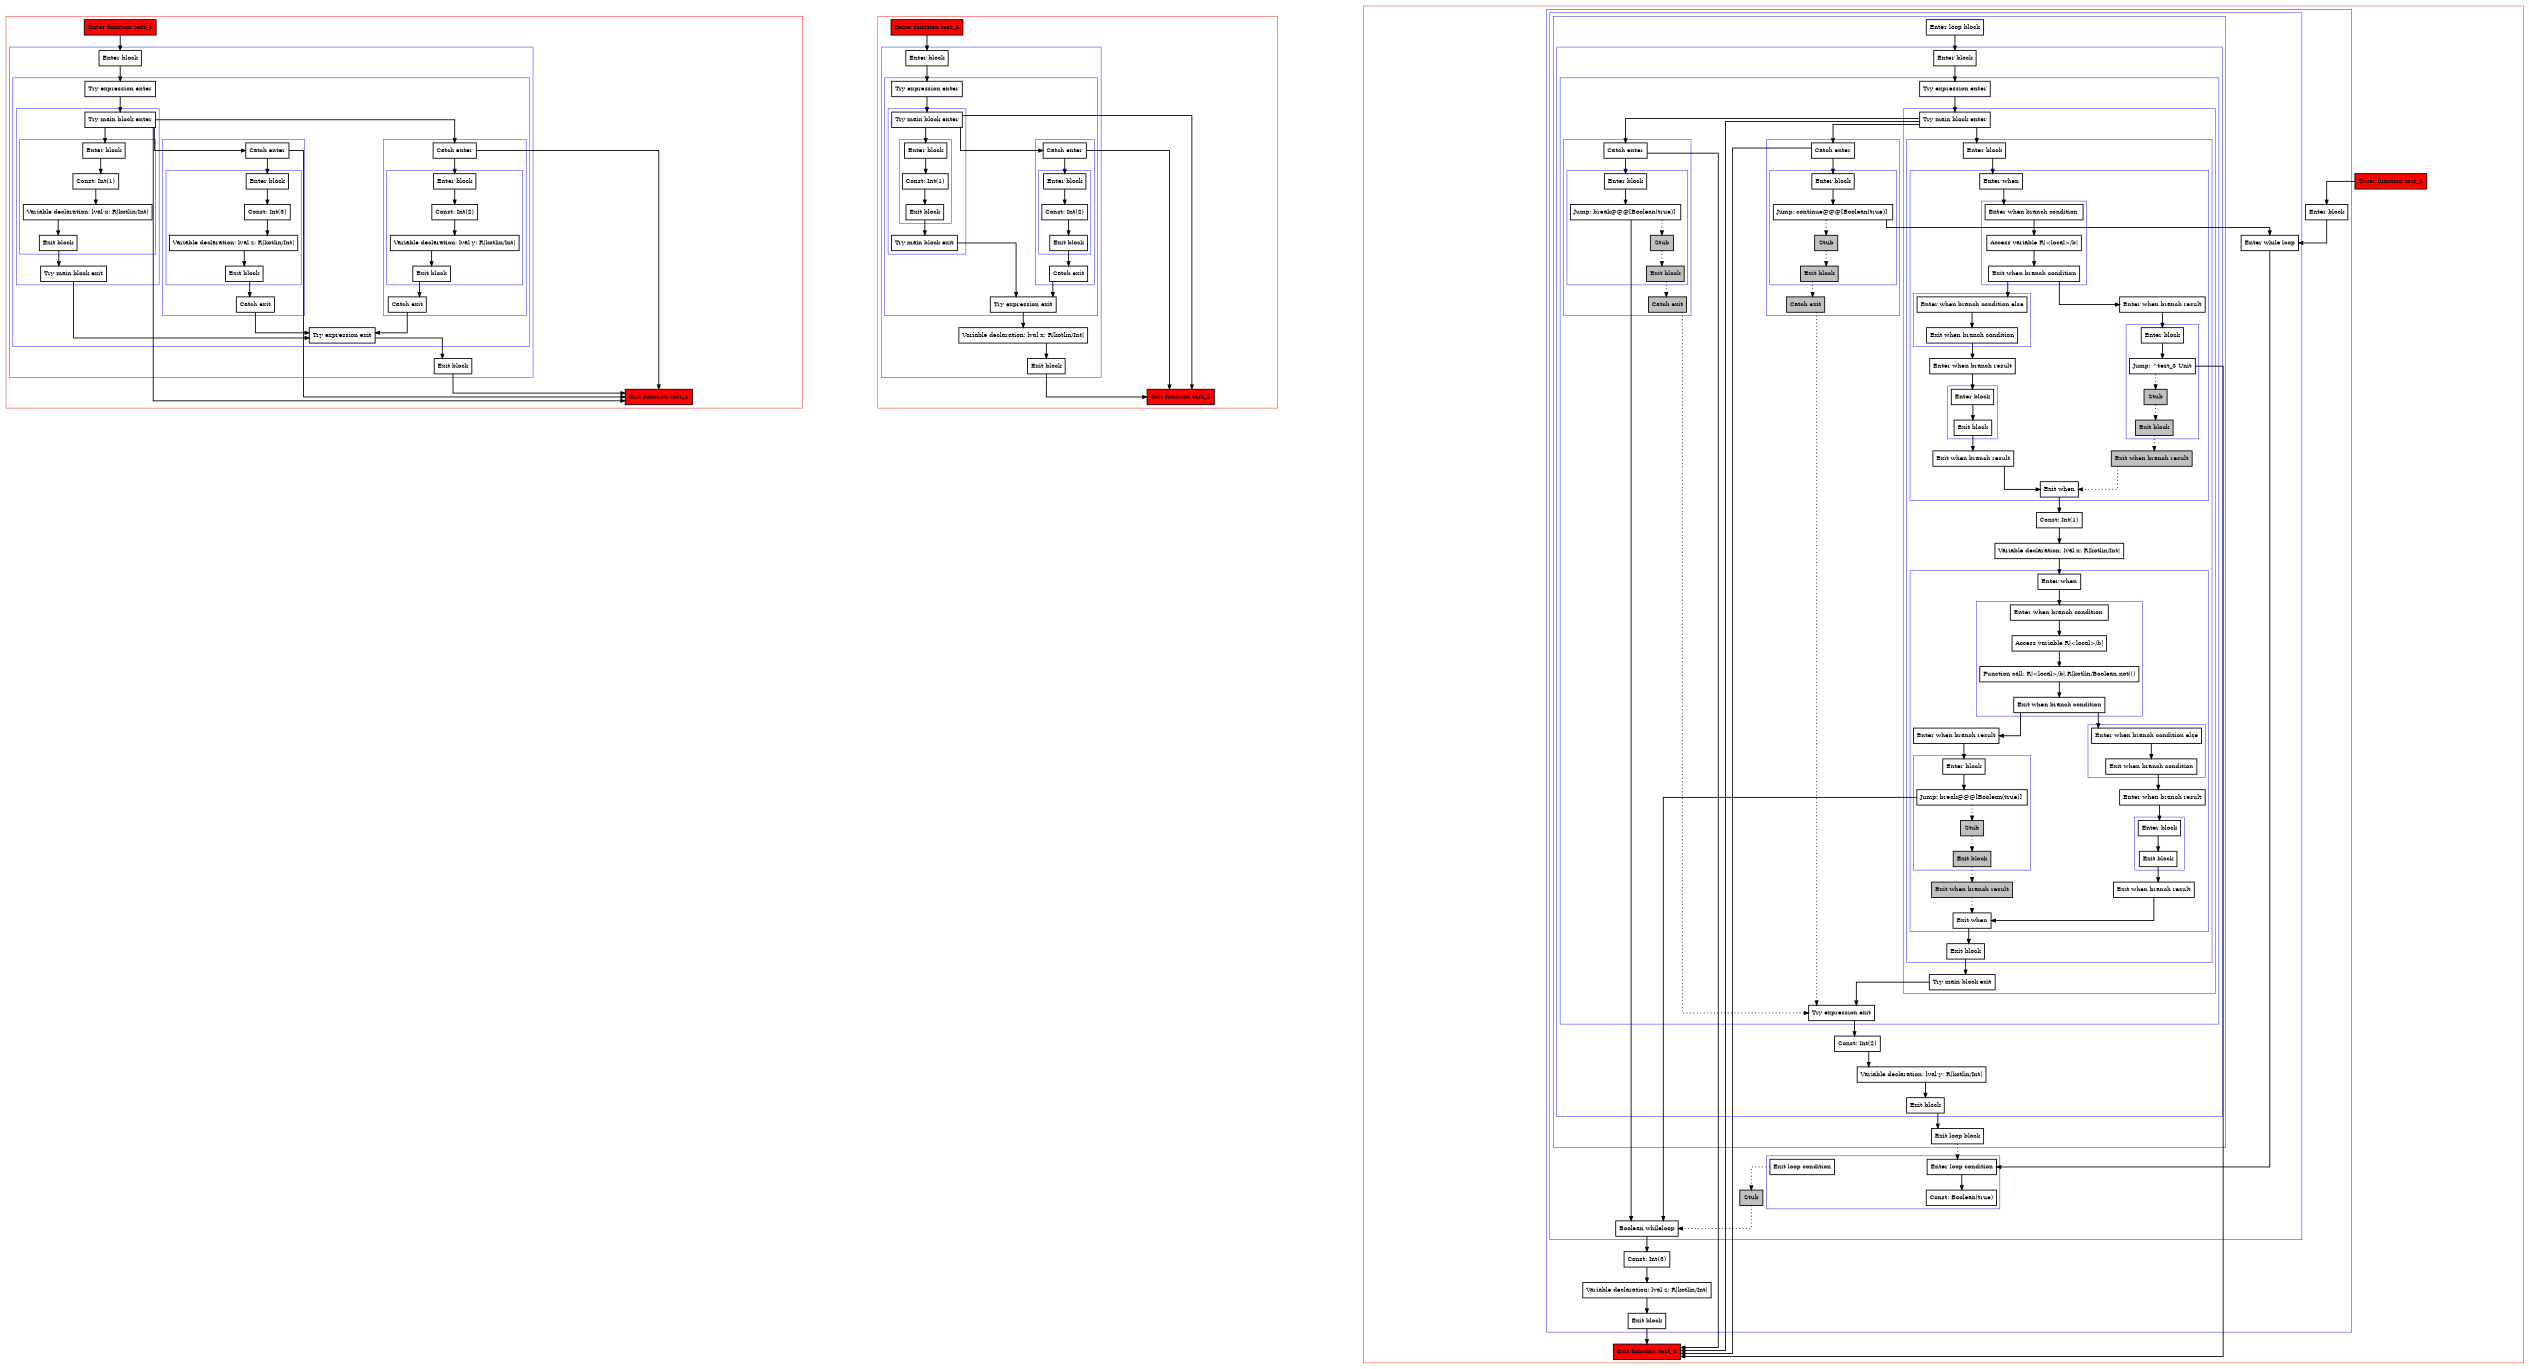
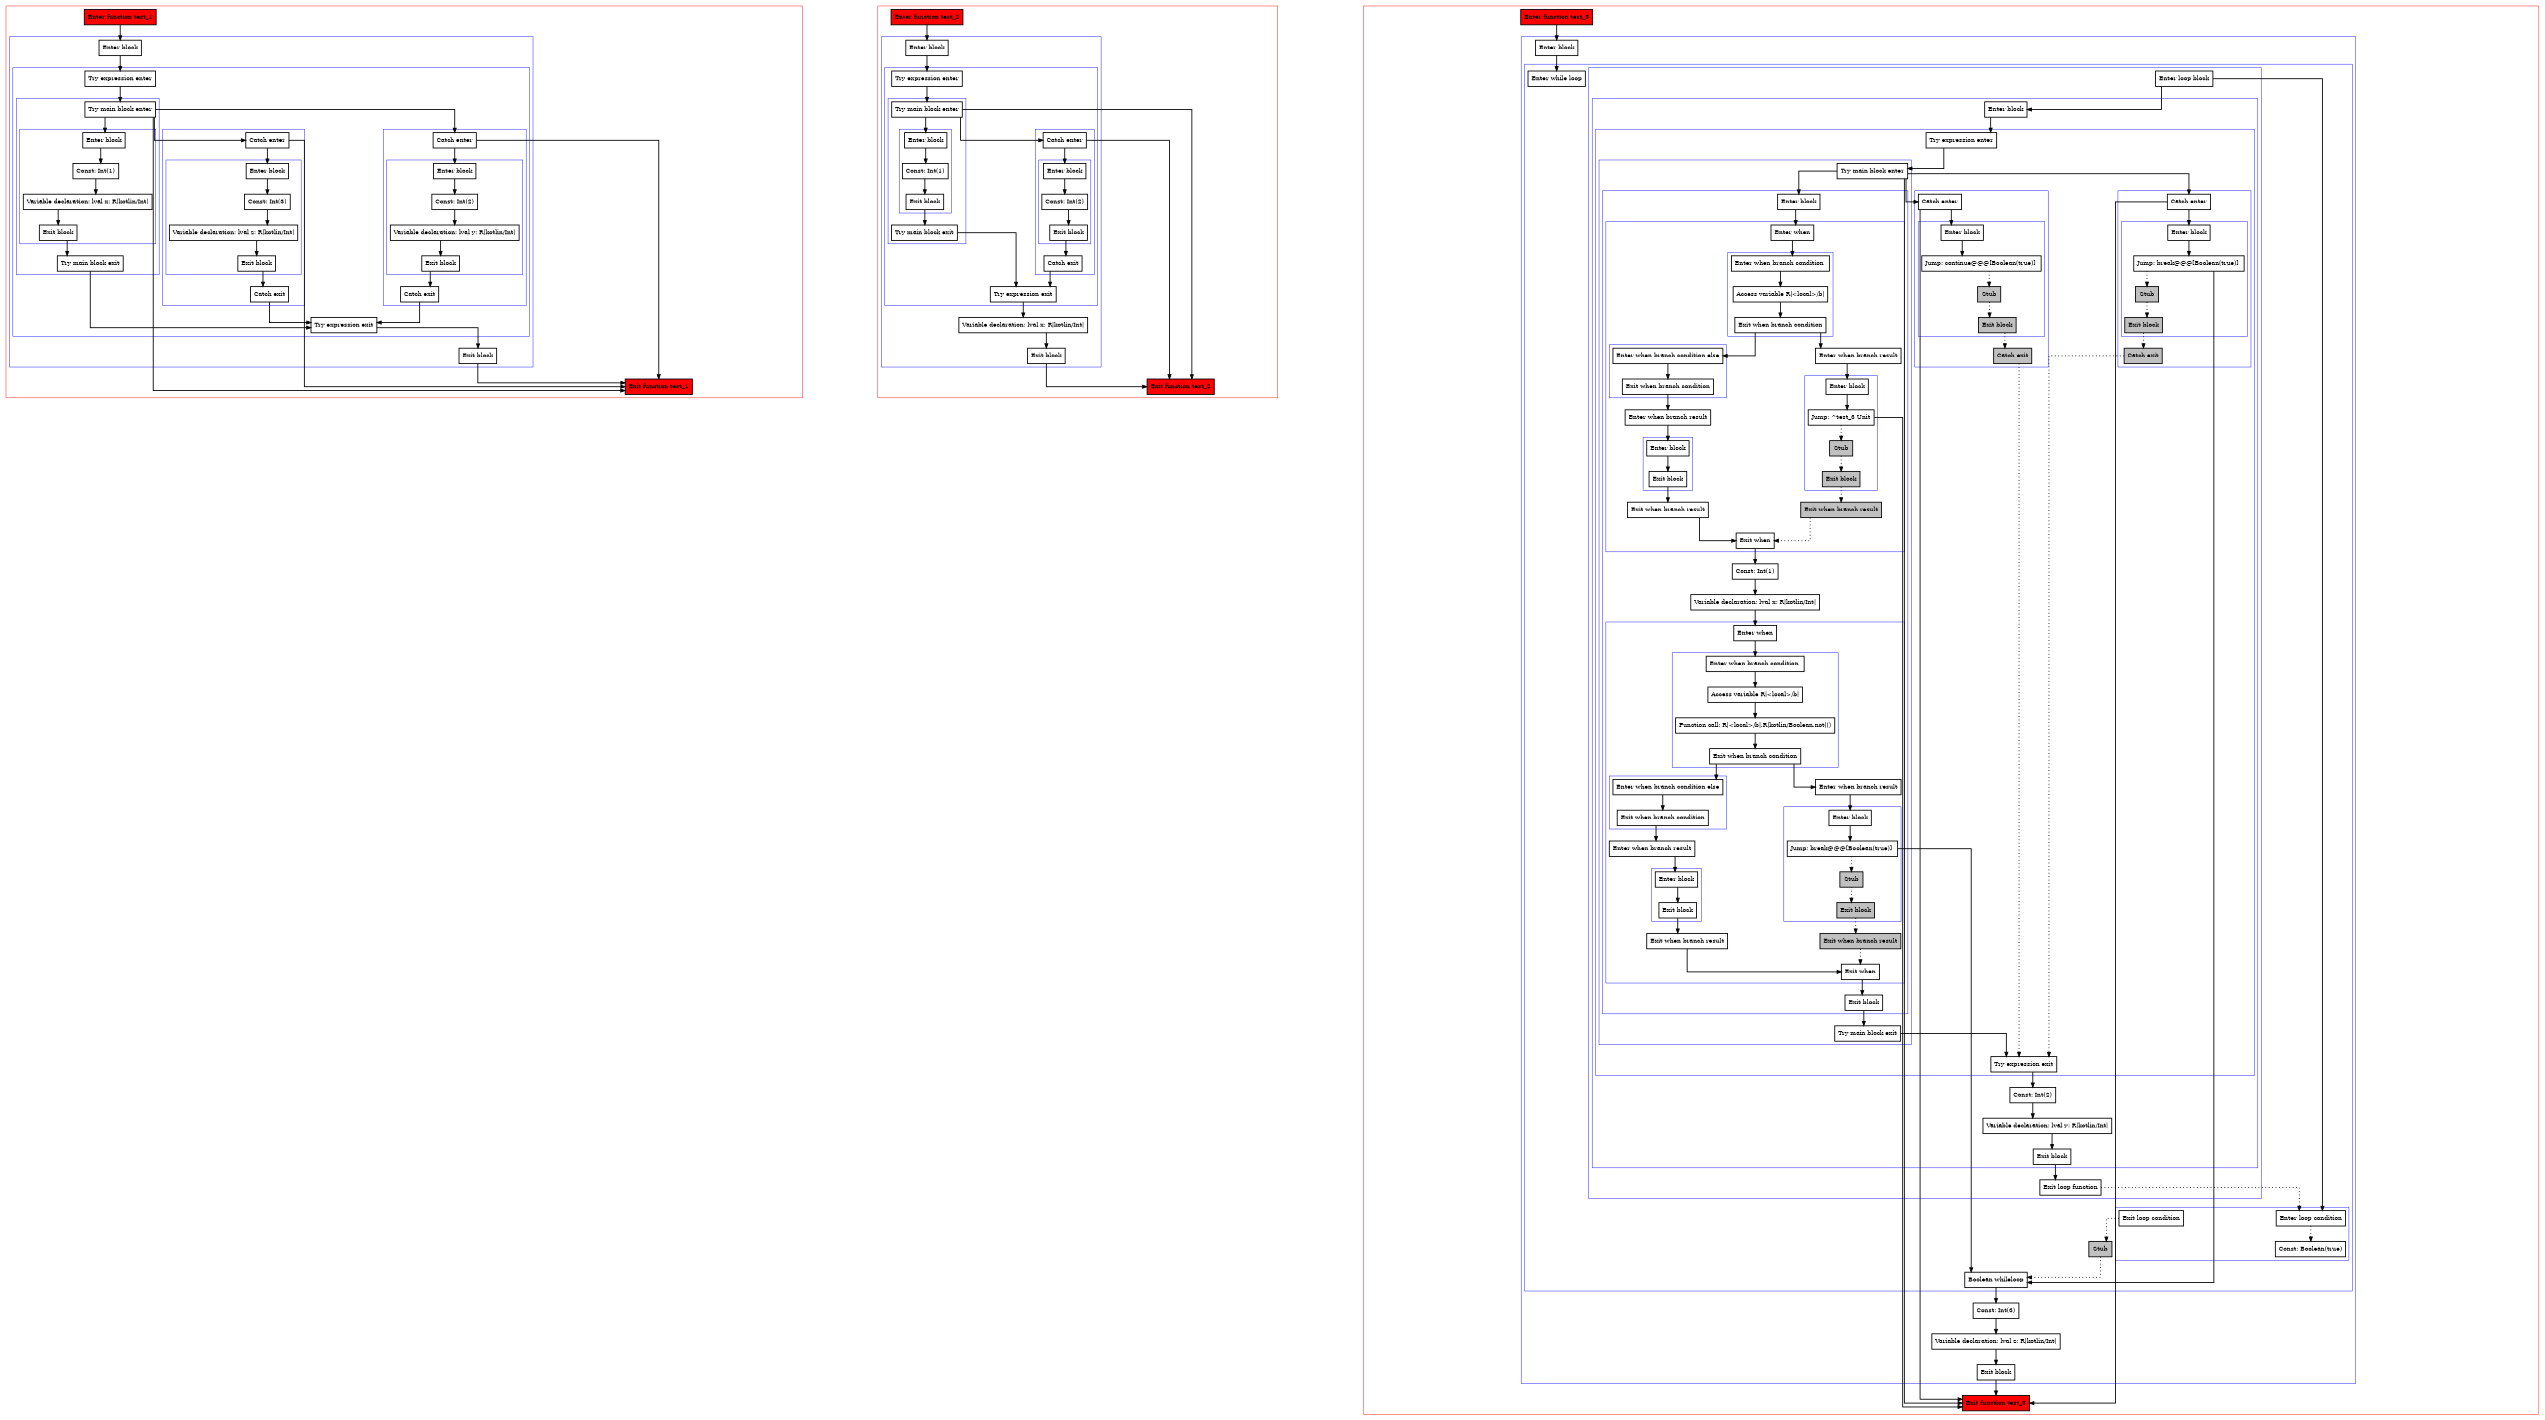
(2076, 228) -> none
(2270, 843) -> (2322, 588)
(1958, 1136) -> (2070, 1188)
(1962, 1180) -> (2311, 1232)
